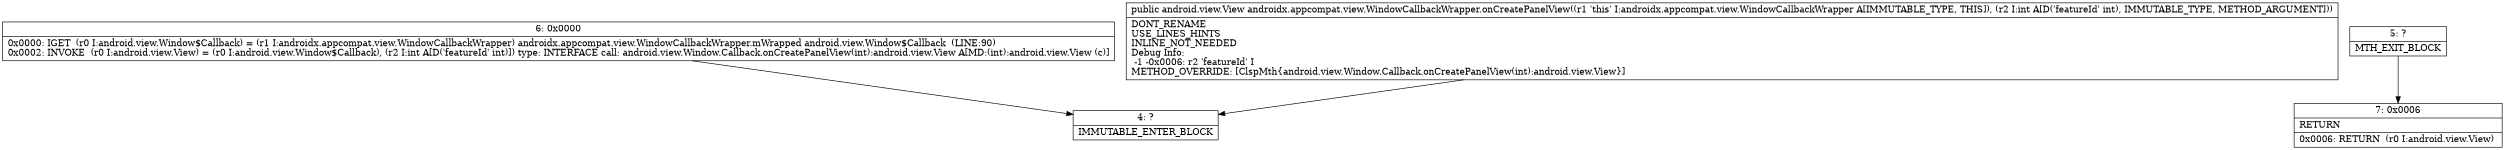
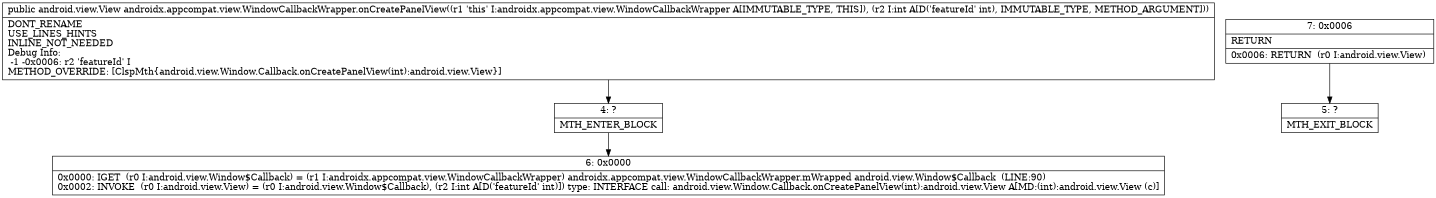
(2398, 76) -> (1330, 80)
(879, 87) -> (608, 141)
(1146, 132) -> (608, 125)
